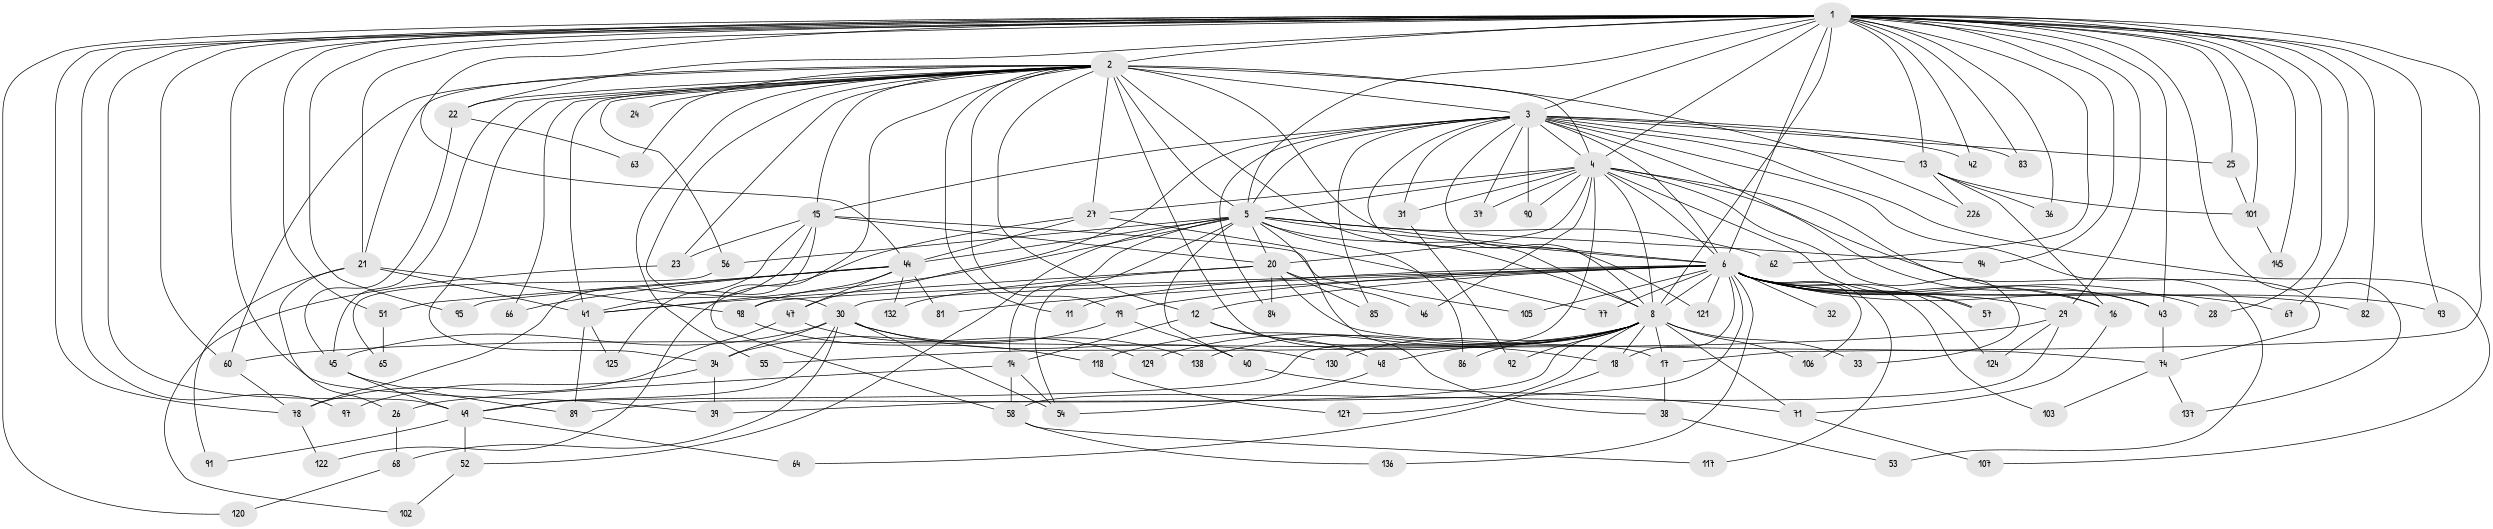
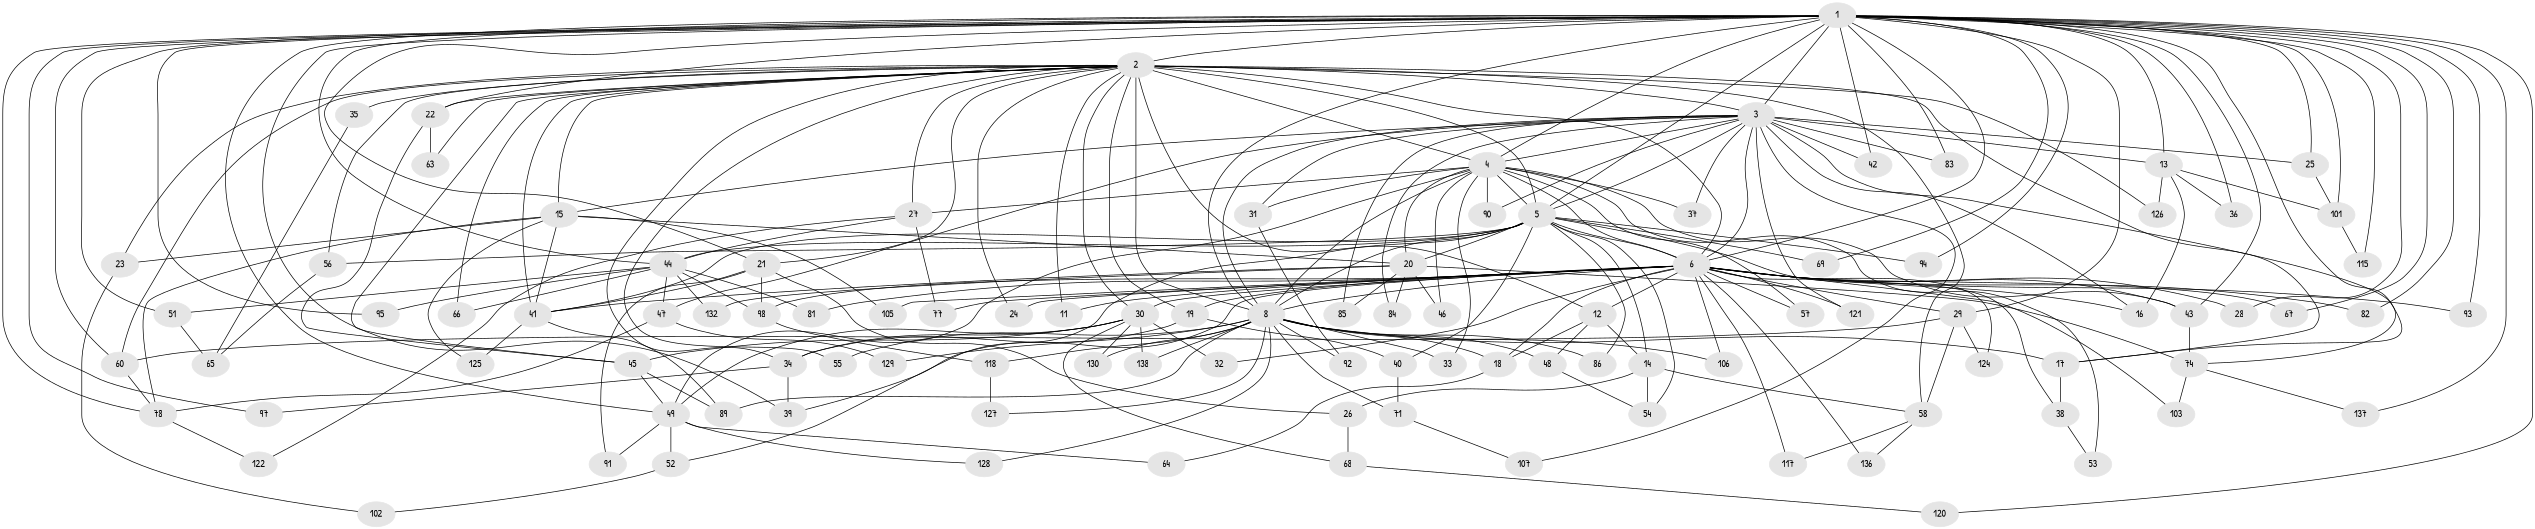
none -> (354, 115)
(1973, 215) -> (2157, 215)
(1774, 265) -> (1821, 265)
(2277, 265) -> (2363, 265)
none -> (1350, 282)
(946, 362) -> (1180, 340)
(1973, 397) -> none
none -> (984, 464)
